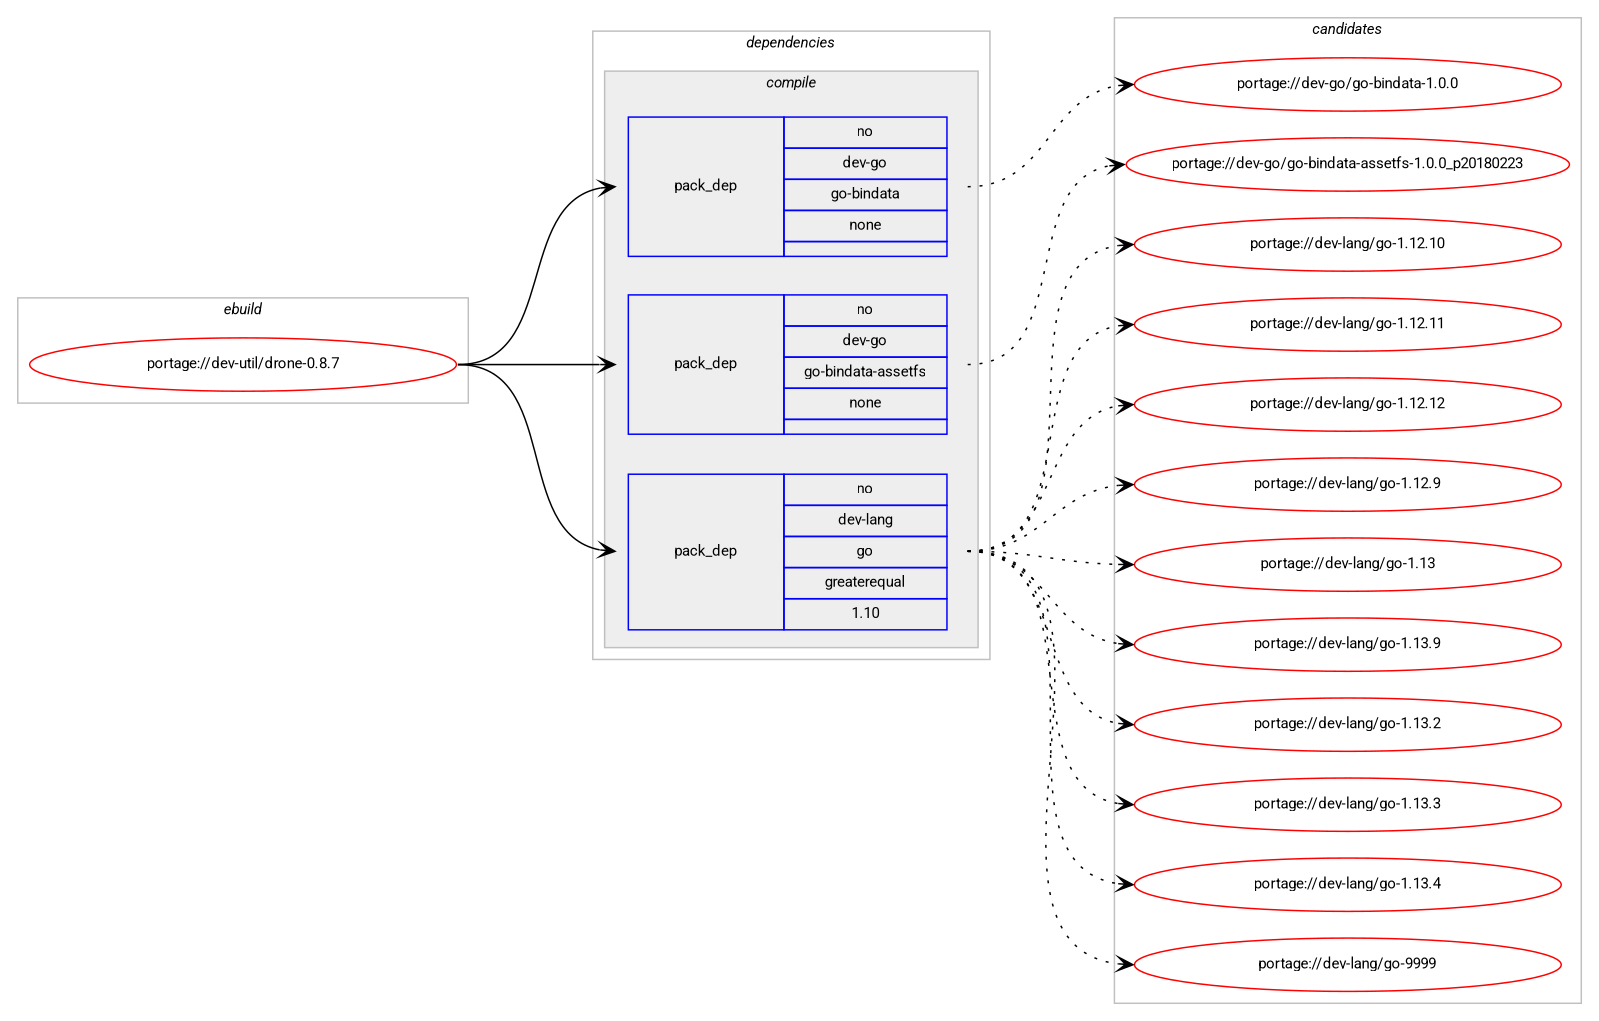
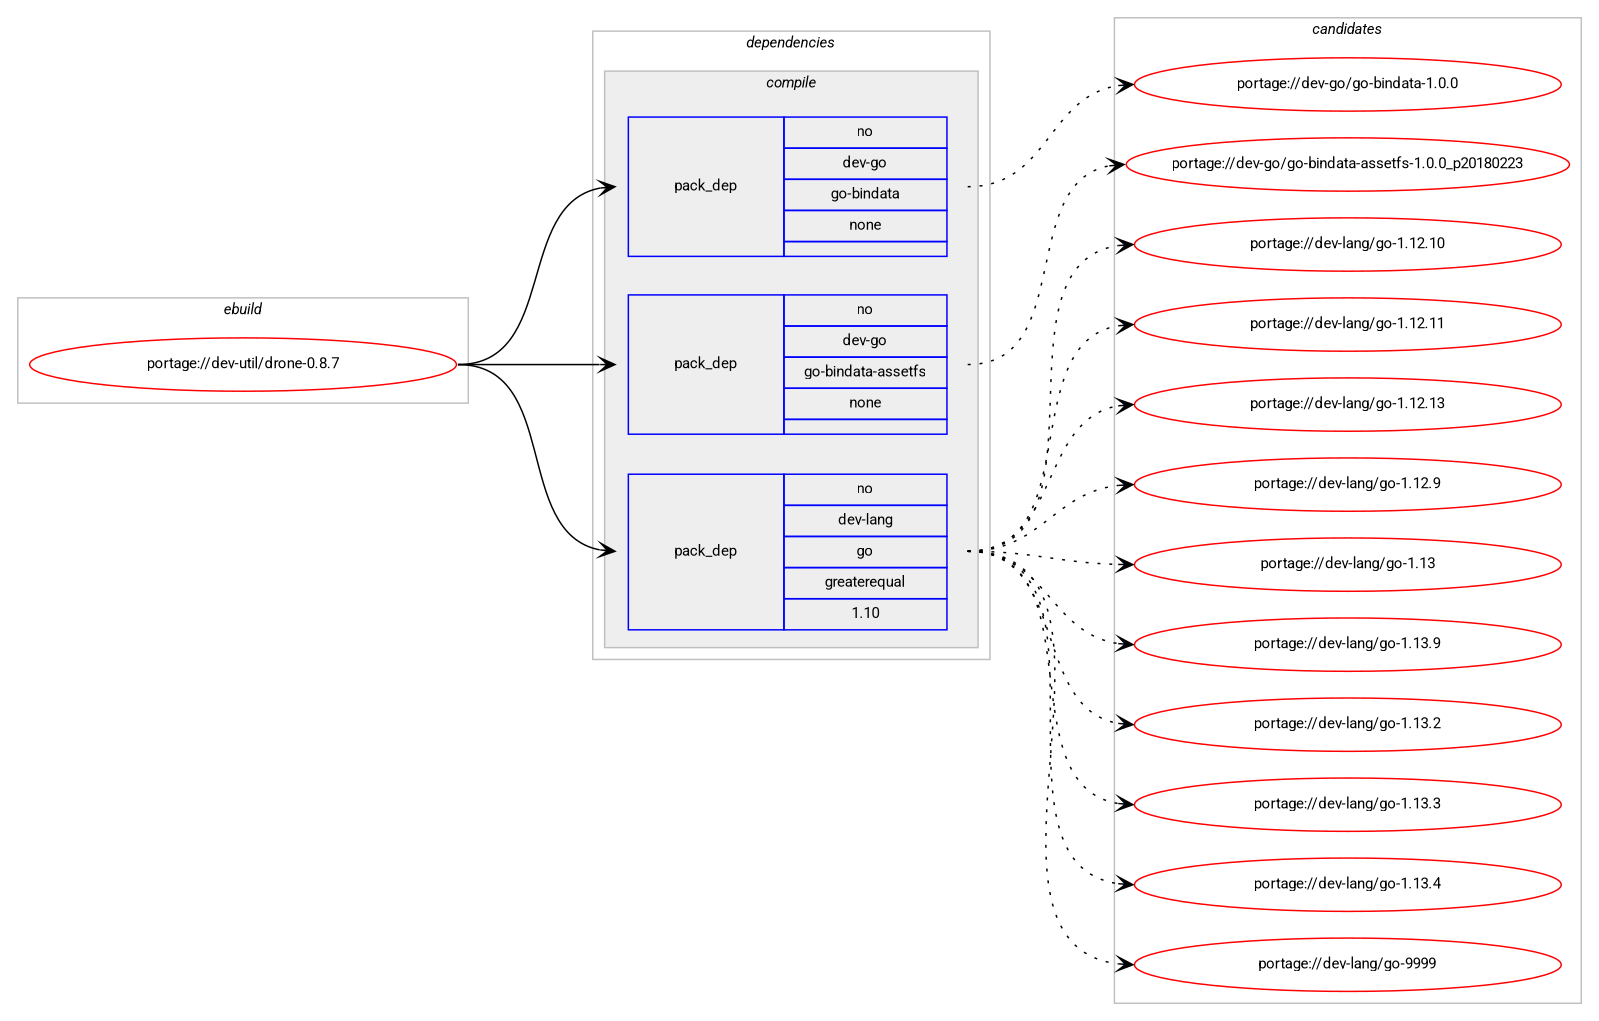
(1348, 405) -> (1348, 405)
